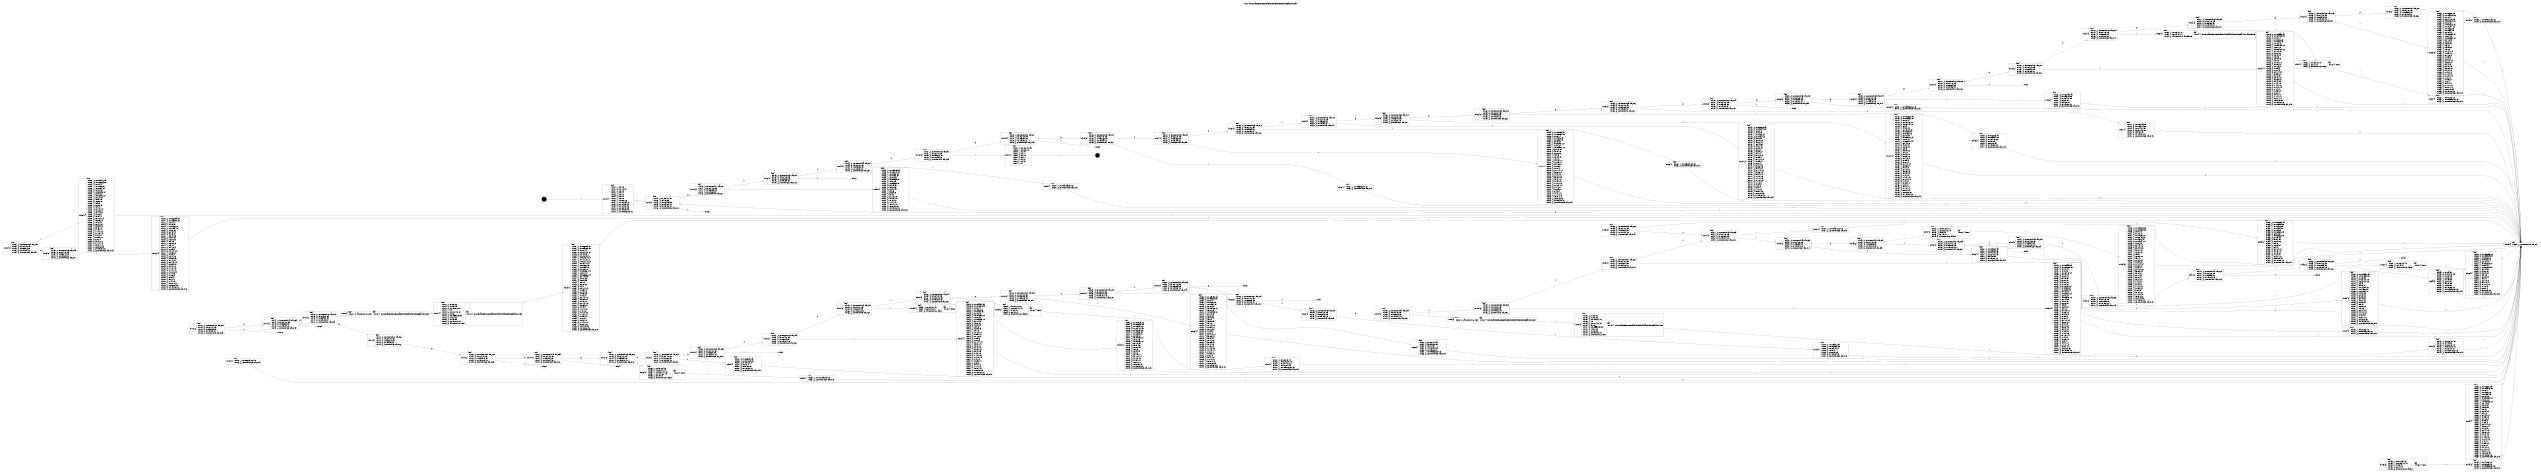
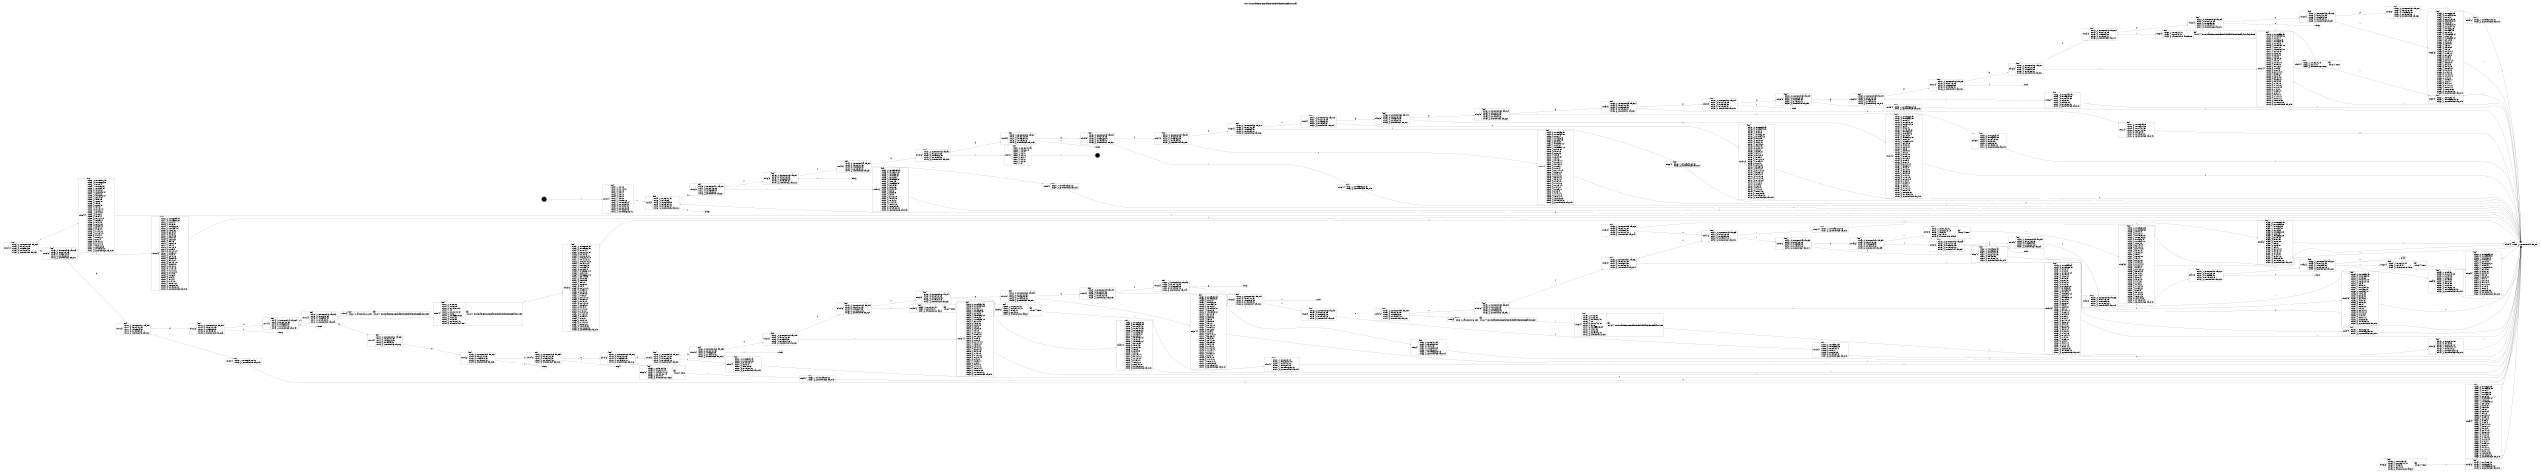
none -> (2318, 26)
(431, 314) -> (385, 318)
none -> (133, 329)
